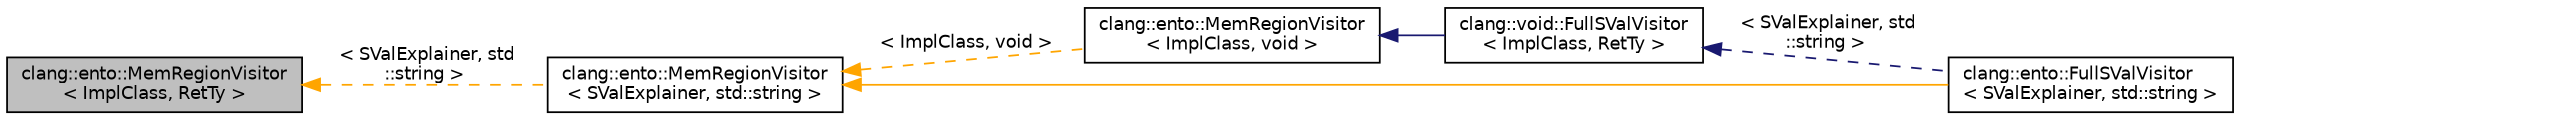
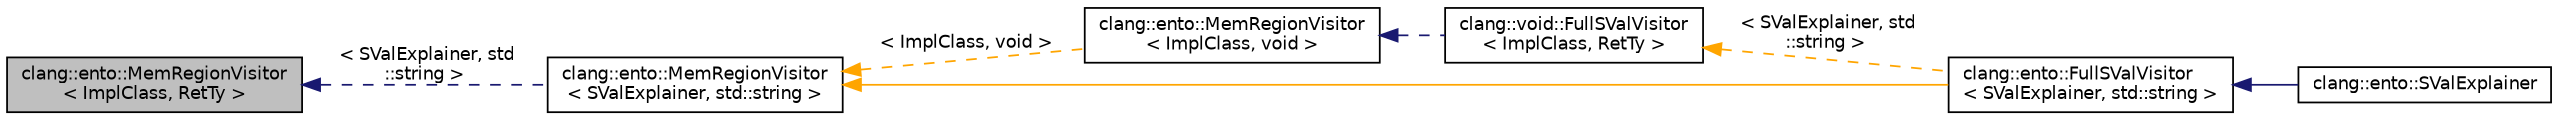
(1421, 35) -> (1421, 35)
(1835, 60) -> (1835, 60)
(434, 85) -> (434, 85)
none -> (2425, 85)
